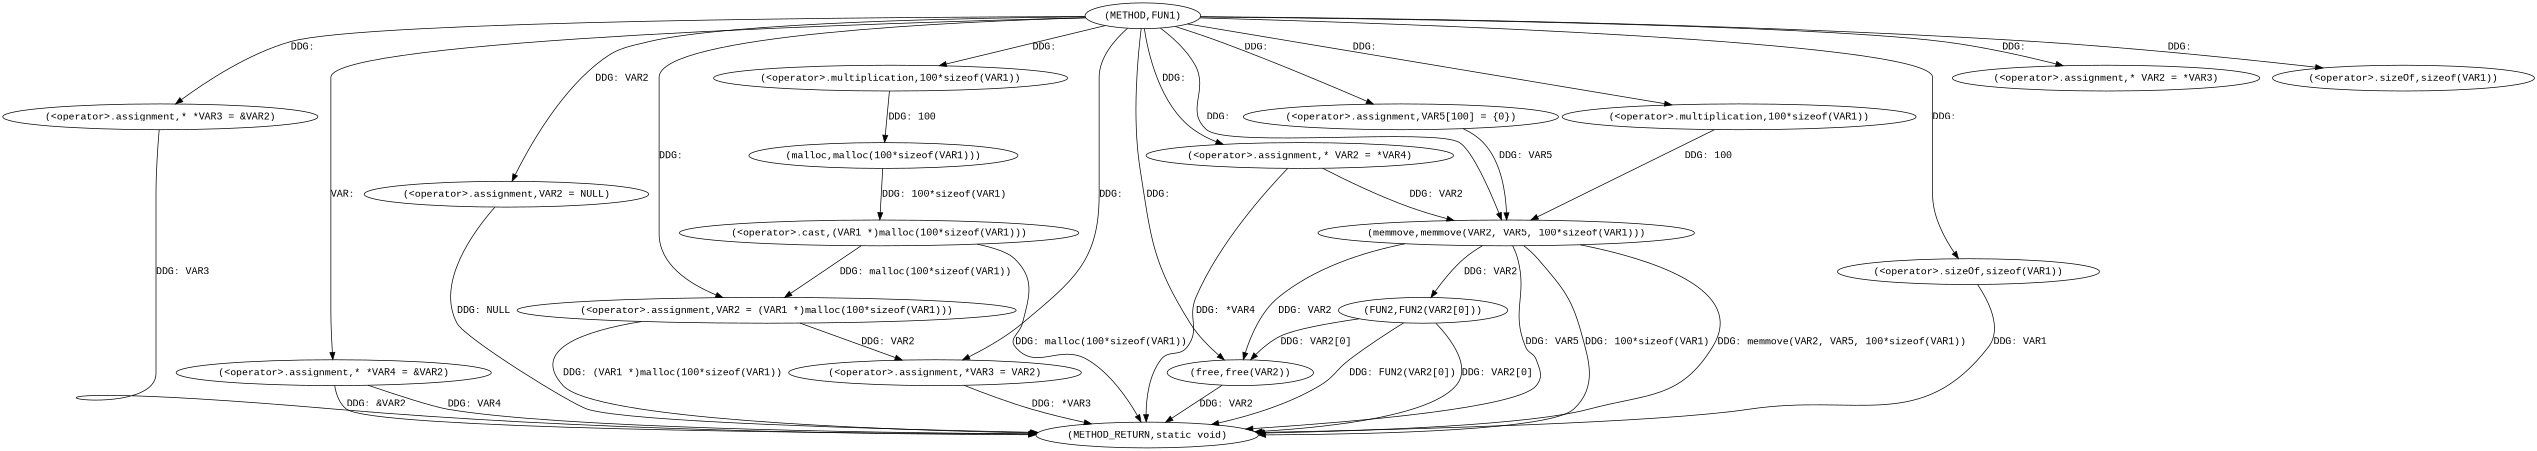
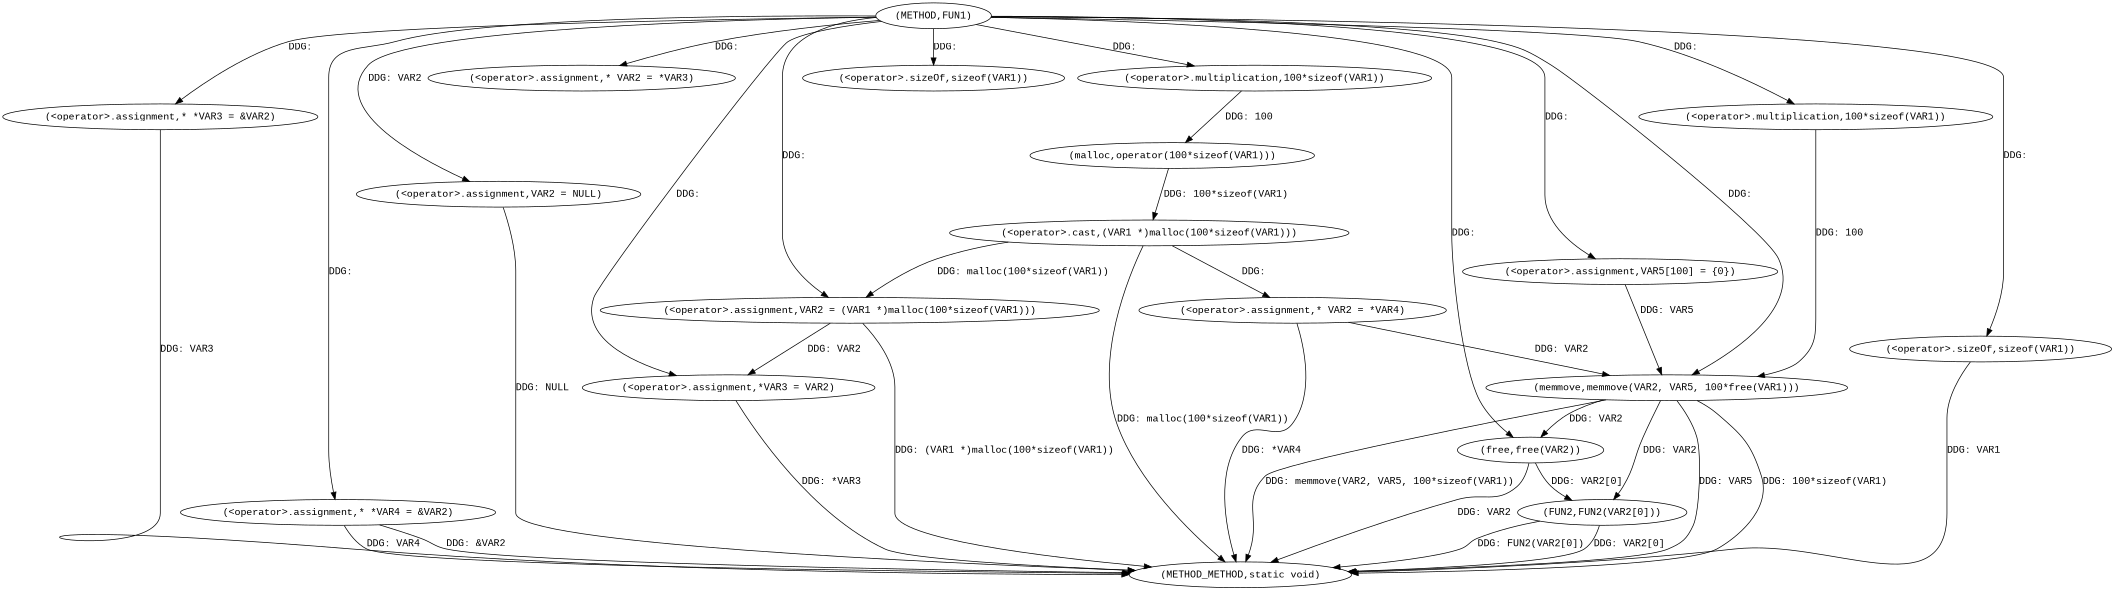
(1165, 96) -> (1218, 270)
(883, 156) -> (1172, 156)
(346, 194) -> (344, 272)
(1506, 233) -> (1667, 388)
(1304, 329) -> (1548, 483)
(1147, 435) -> (1240, 575)
